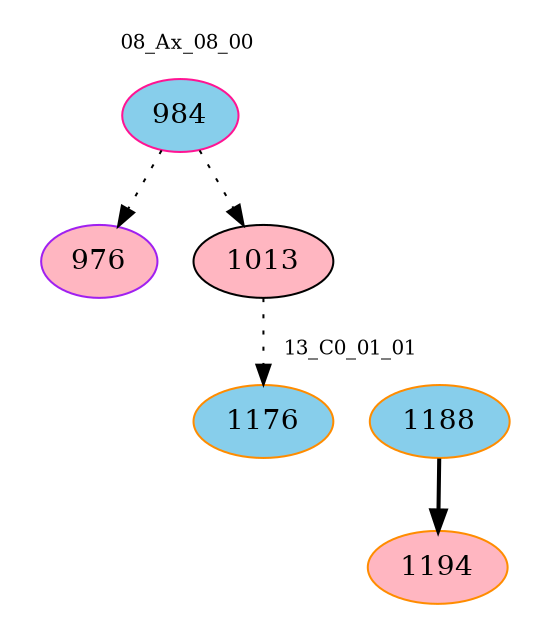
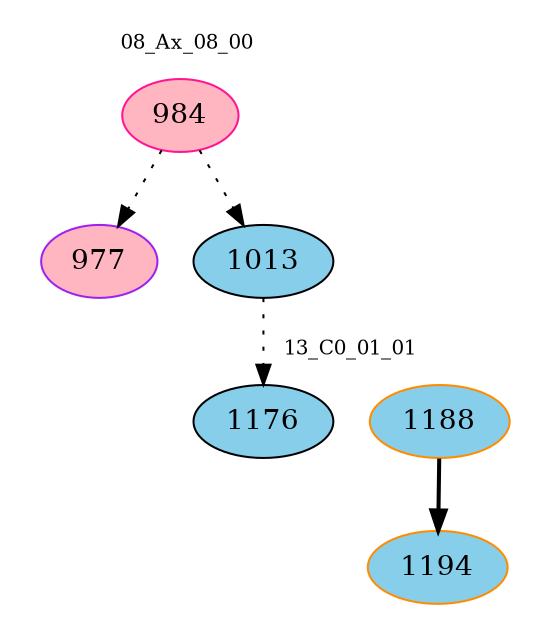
(180, 116) -> (180, 116)
(99, 261) -> (99, 261)
(263, 261) -> (263, 261)
(263, 421) -> (263, 421)
(438, 567) -> (438, 567)
